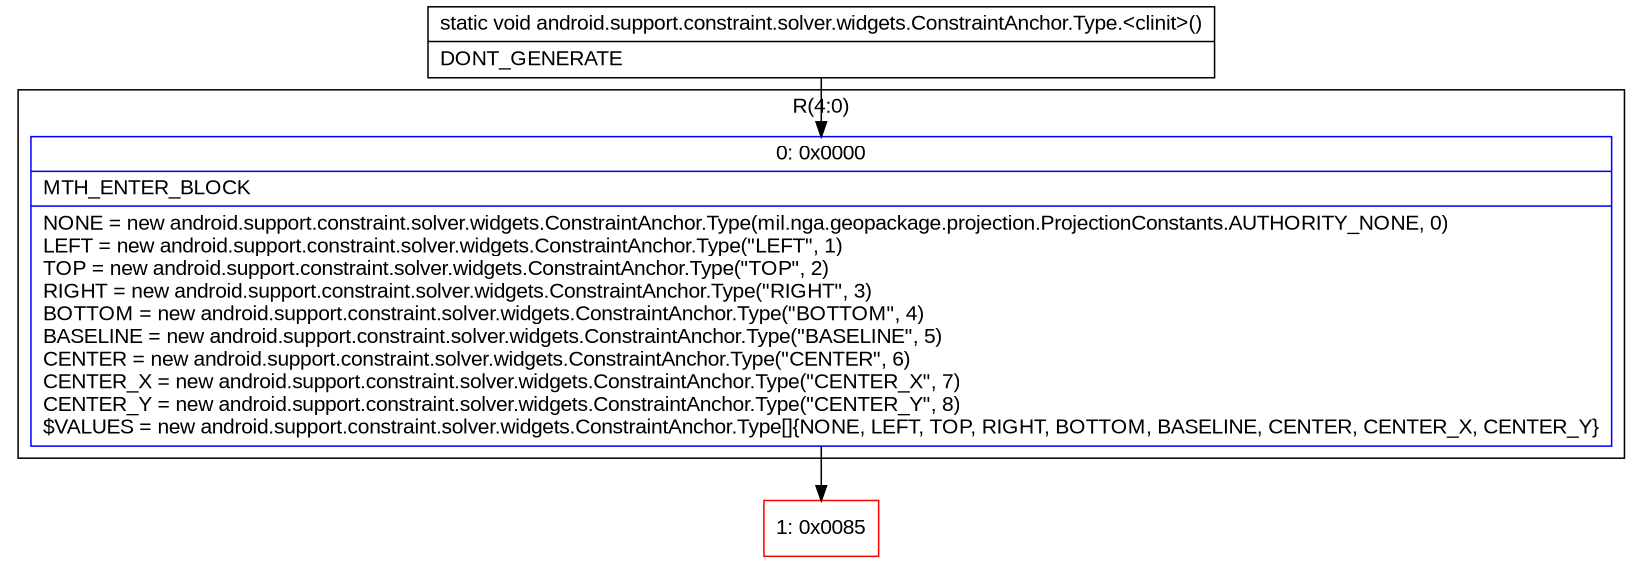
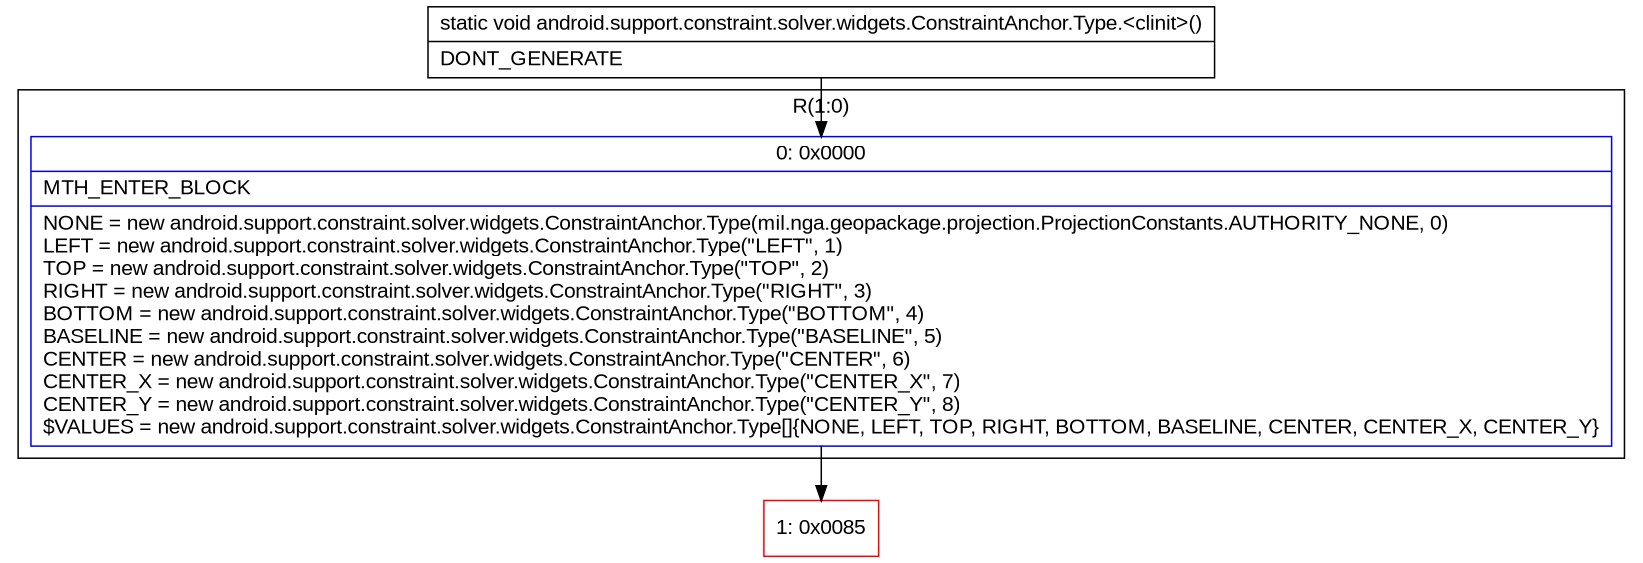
(821, 107) -> (821, 107)
